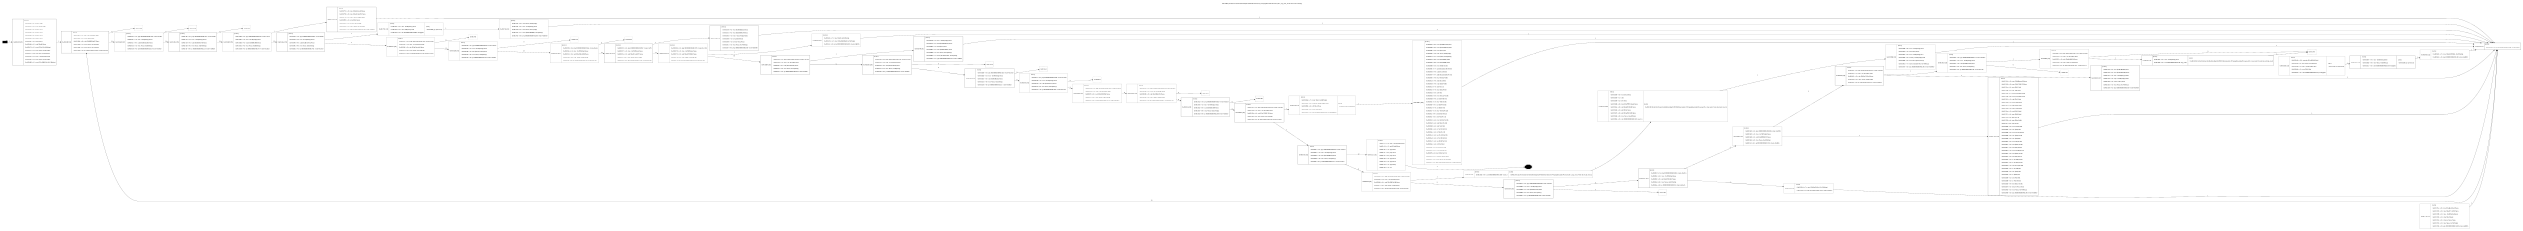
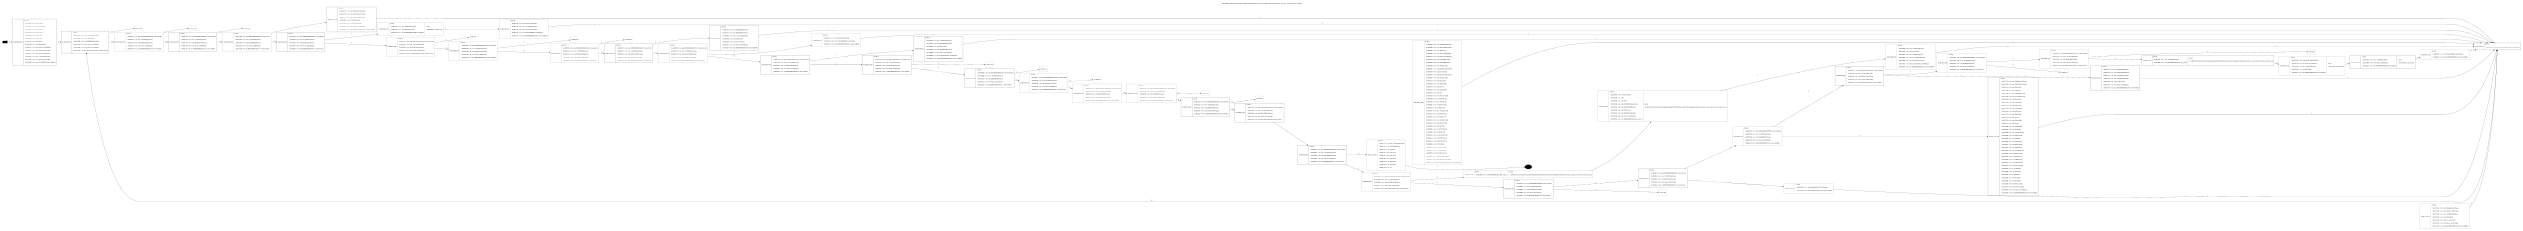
(2287, 54) -> (2276, 64)
(1322, 105) -> none
